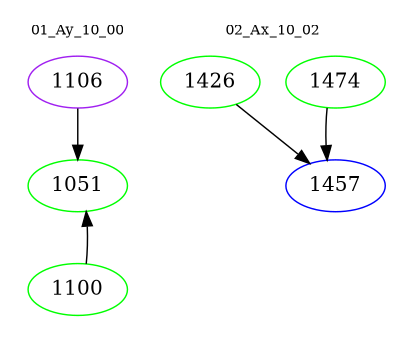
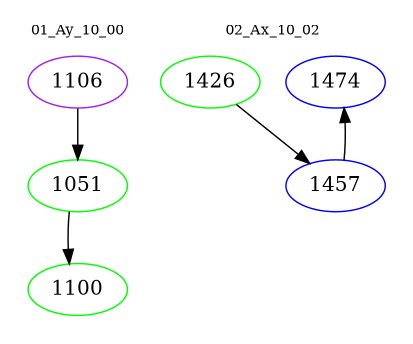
(336, 82) -> (336, 82)
(326, 127) -> (345, 141)
(87, 245) -> (68, 230)
